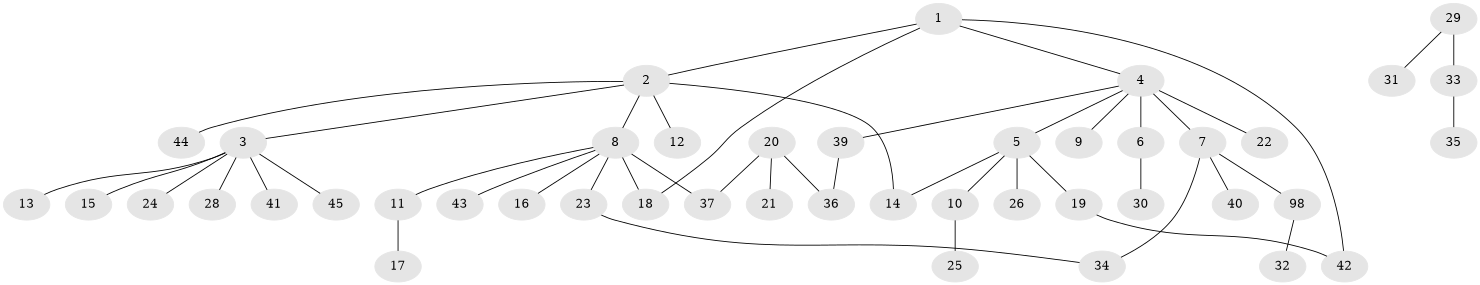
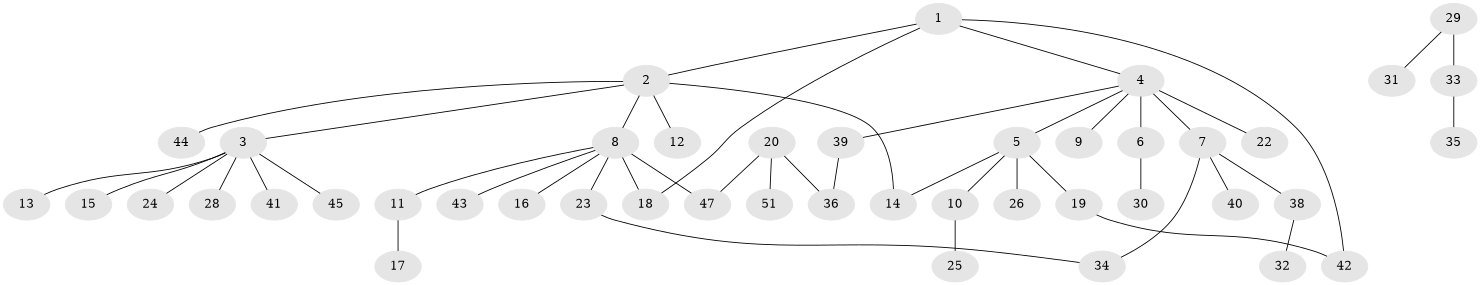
(708, 205) -> (708, 205)
(769, 205) -> (769, 205)
(1297, 205) -> (1297, 205)
